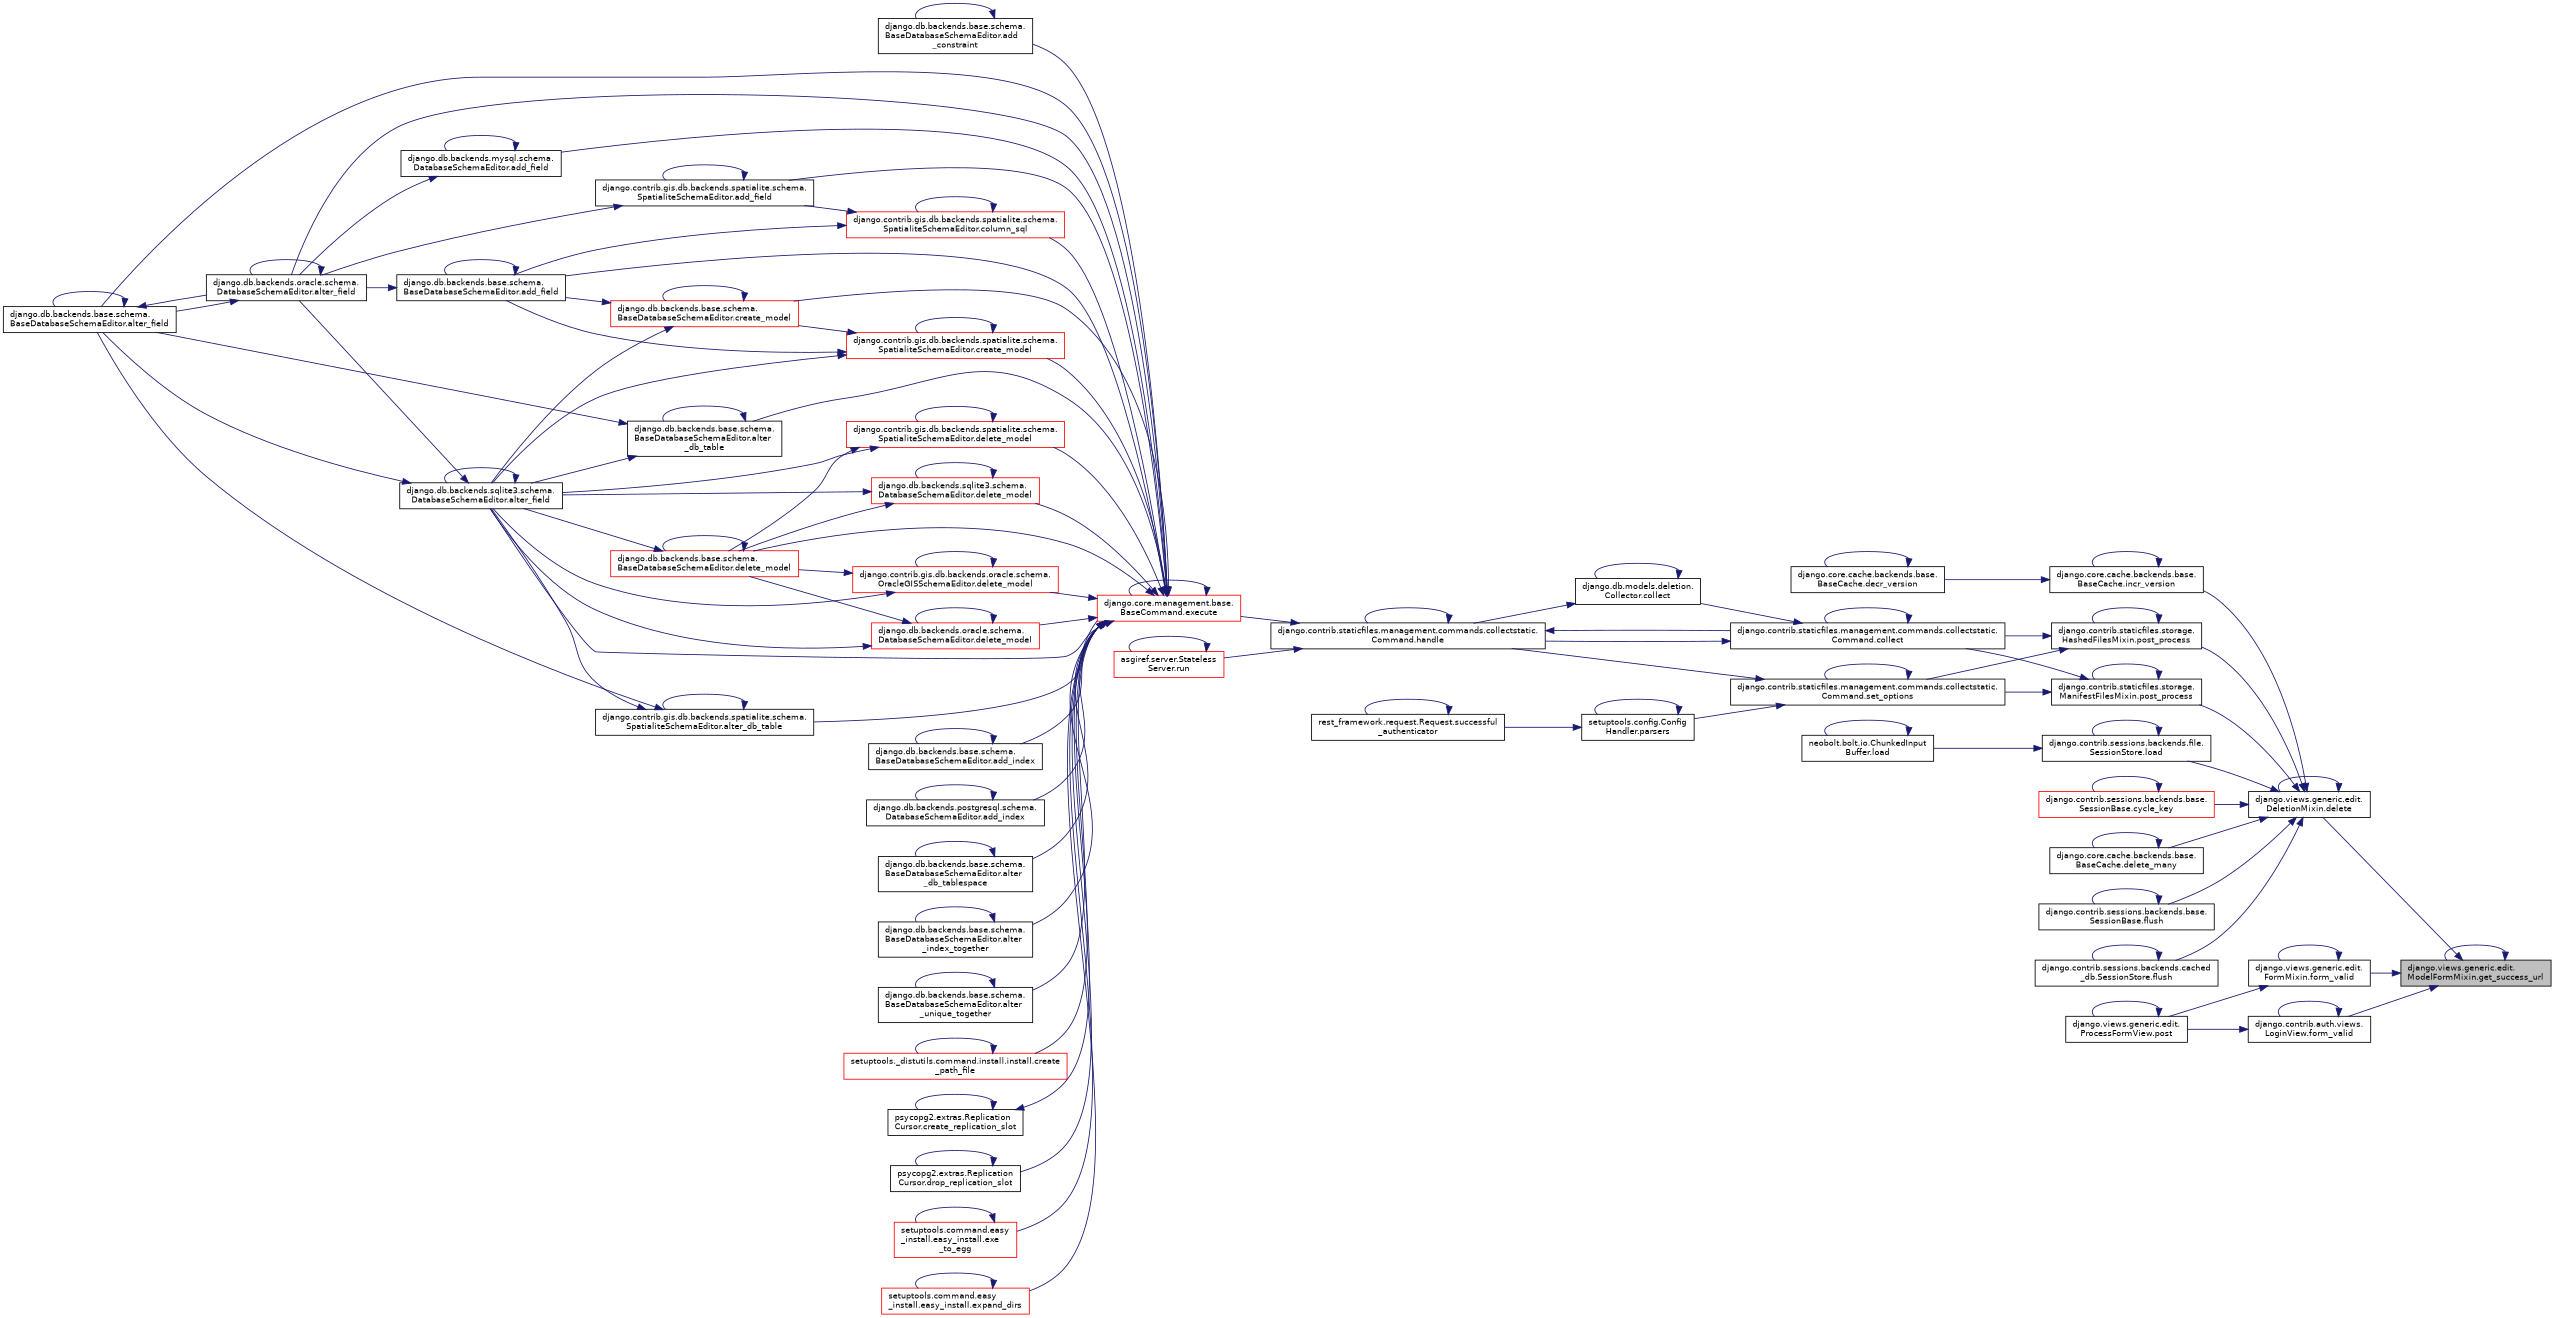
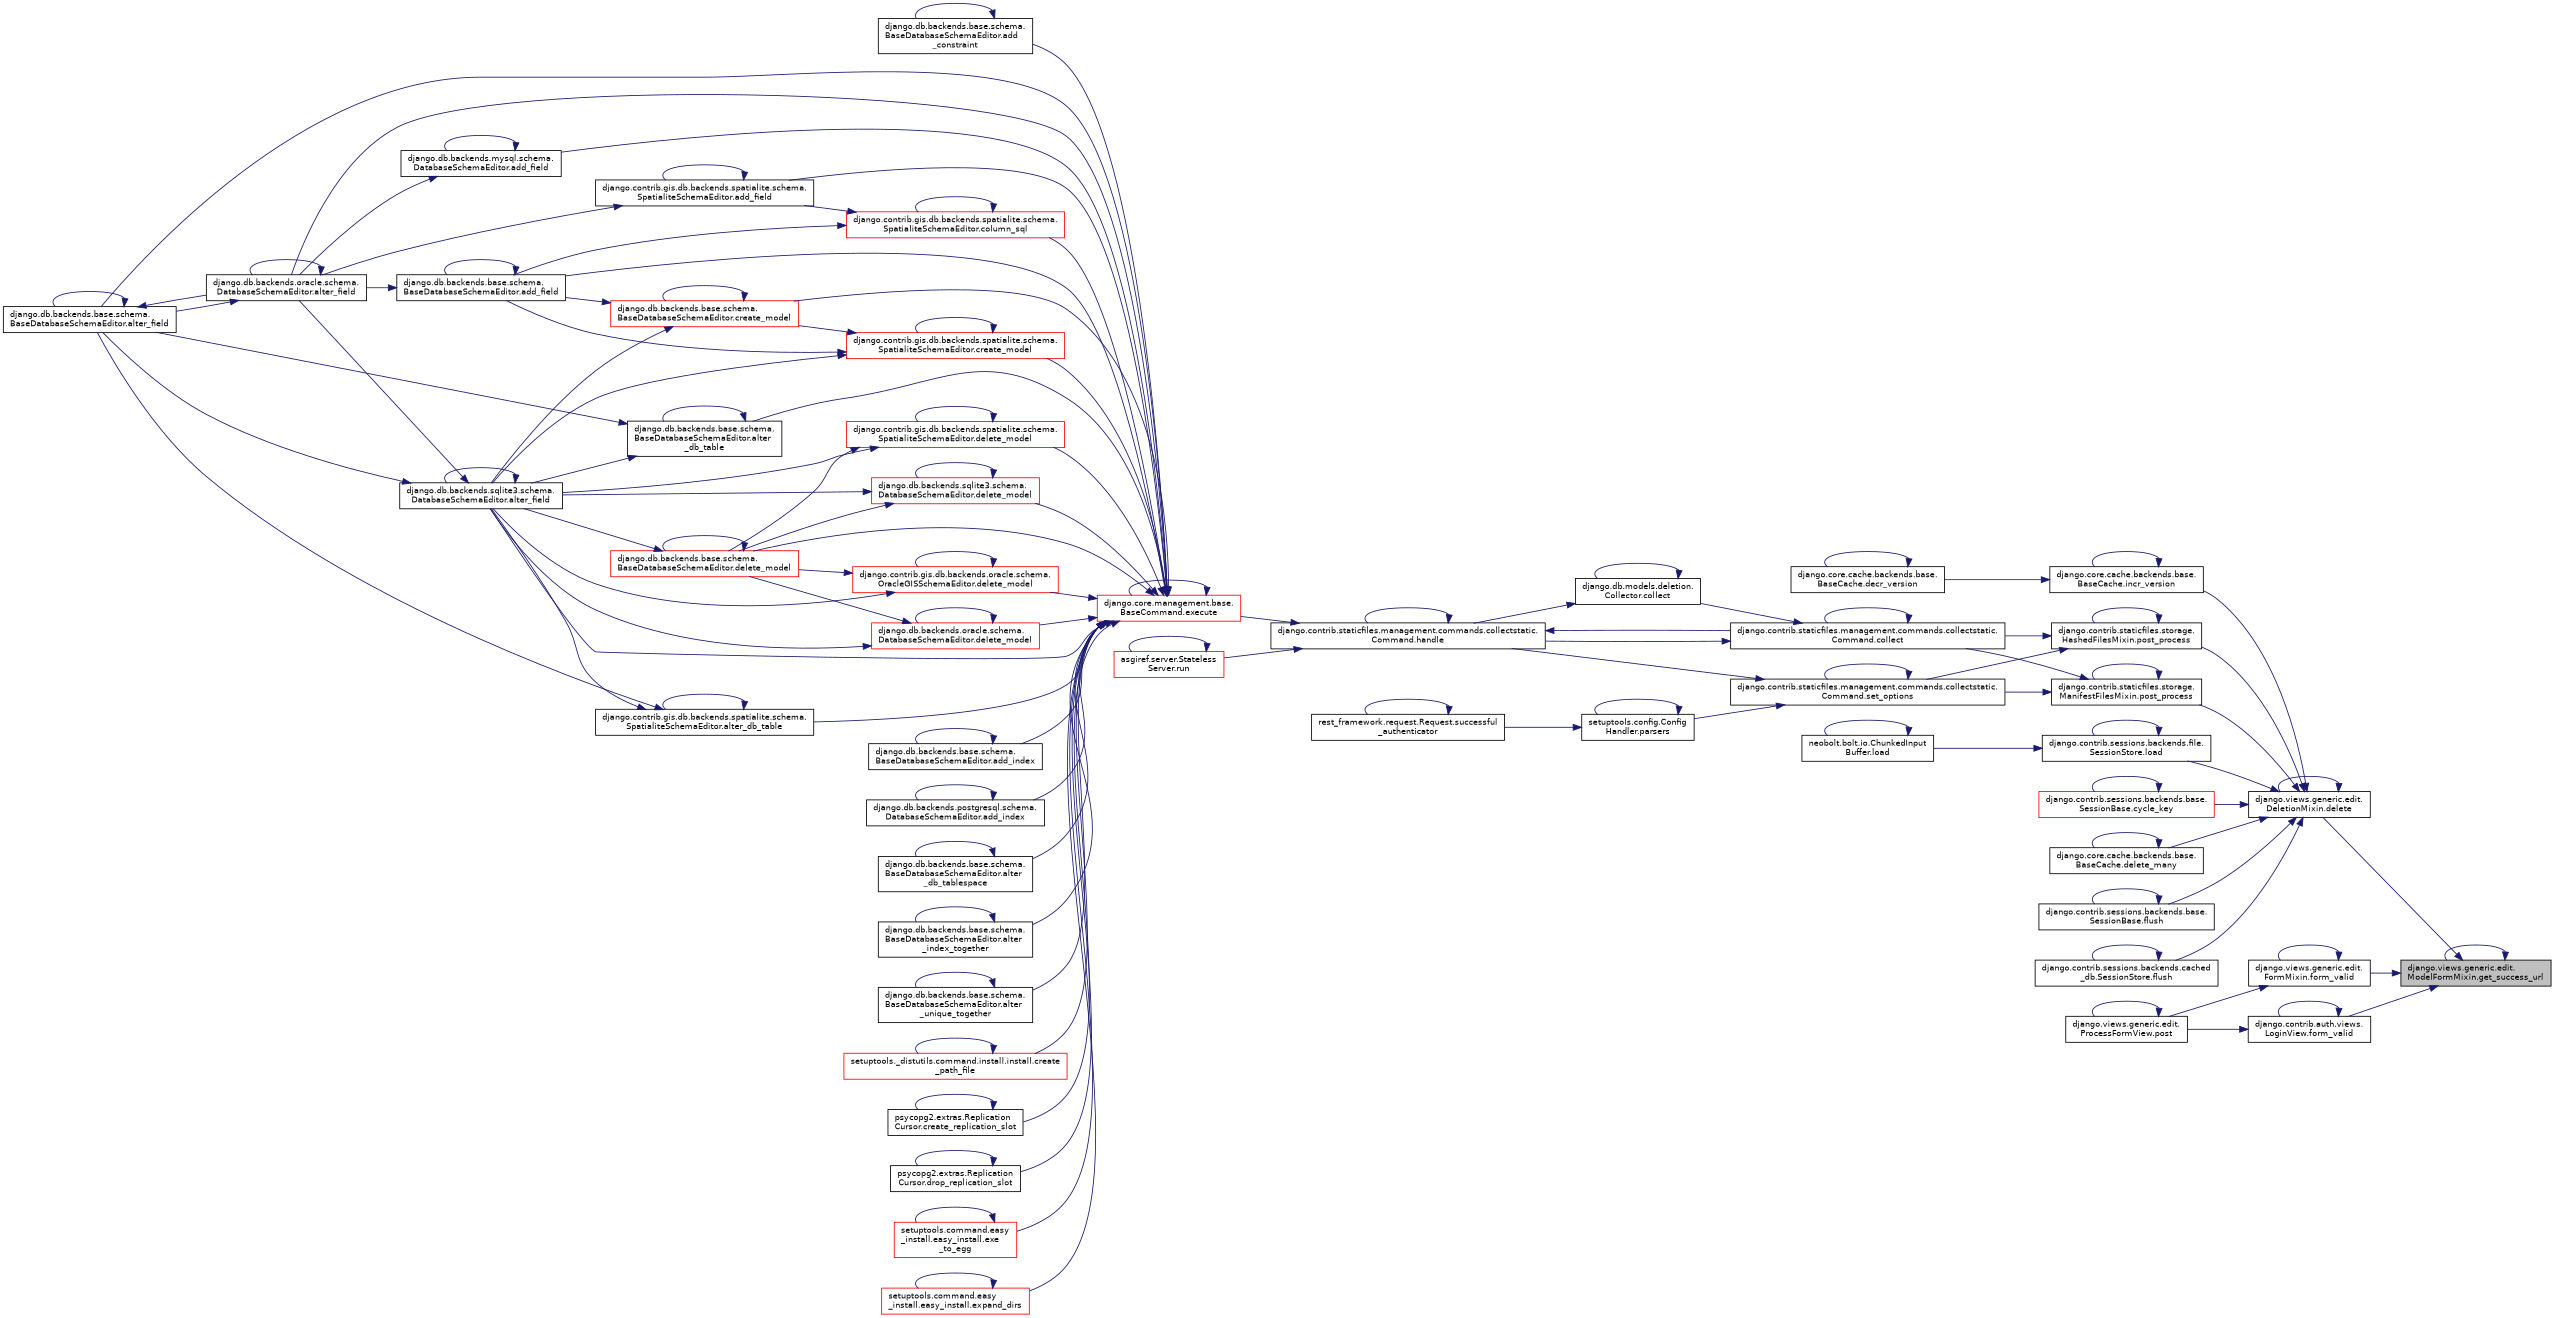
(1084, 876) -> (1083, 882)
